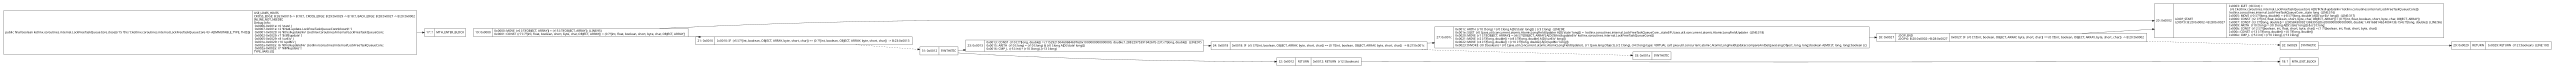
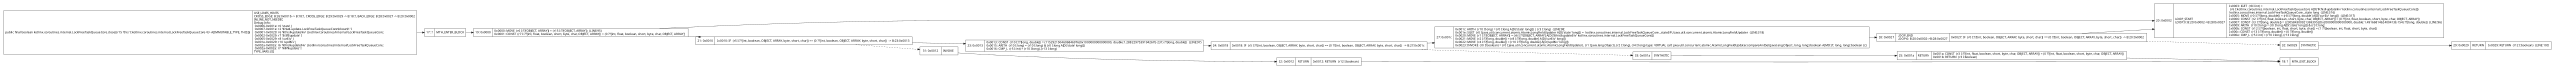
none -> (469, 33)
(961, 50) -> (938, 43)
(948, 51) -> (948, 51)
none -> (2012, 56)
